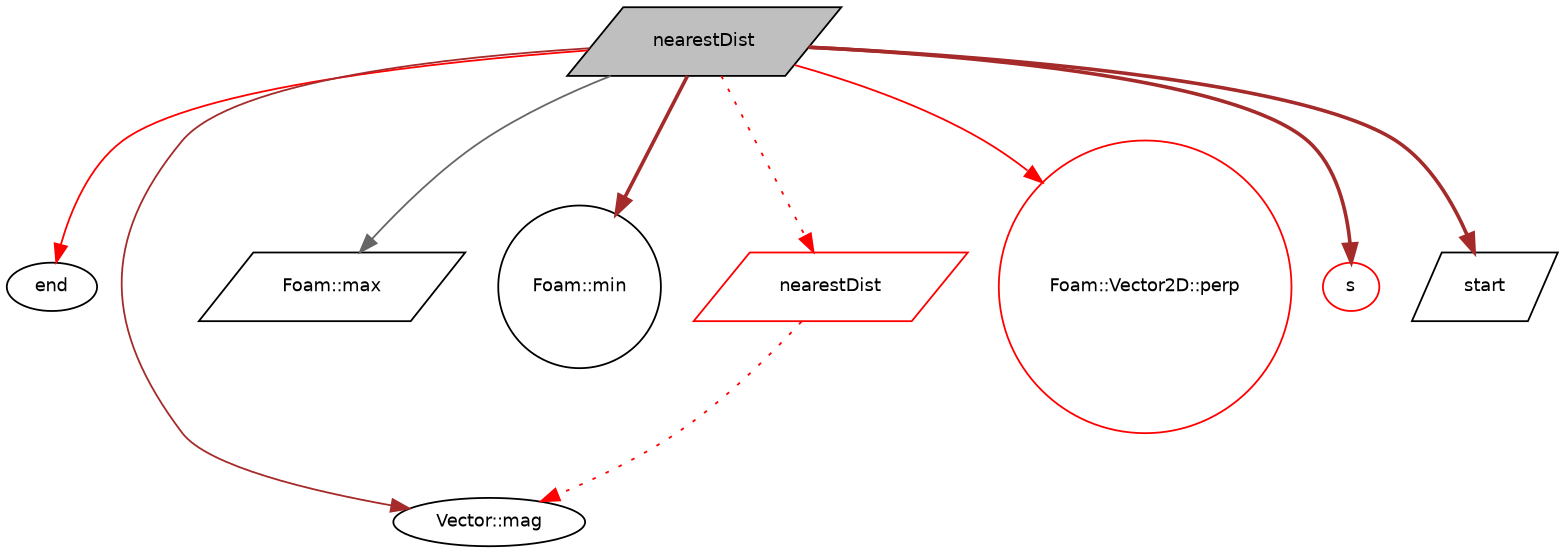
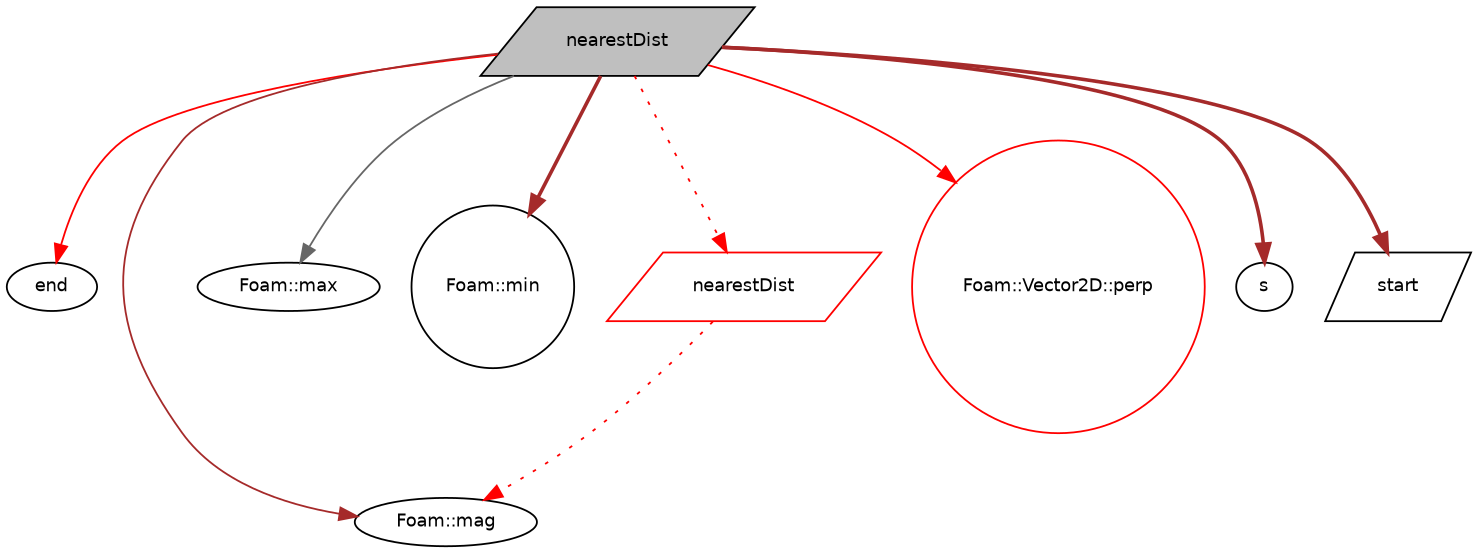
(332, 287) -> (289, 287)
(1351, 287) -> (1264, 287)
(489, 522) -> (446, 522)
